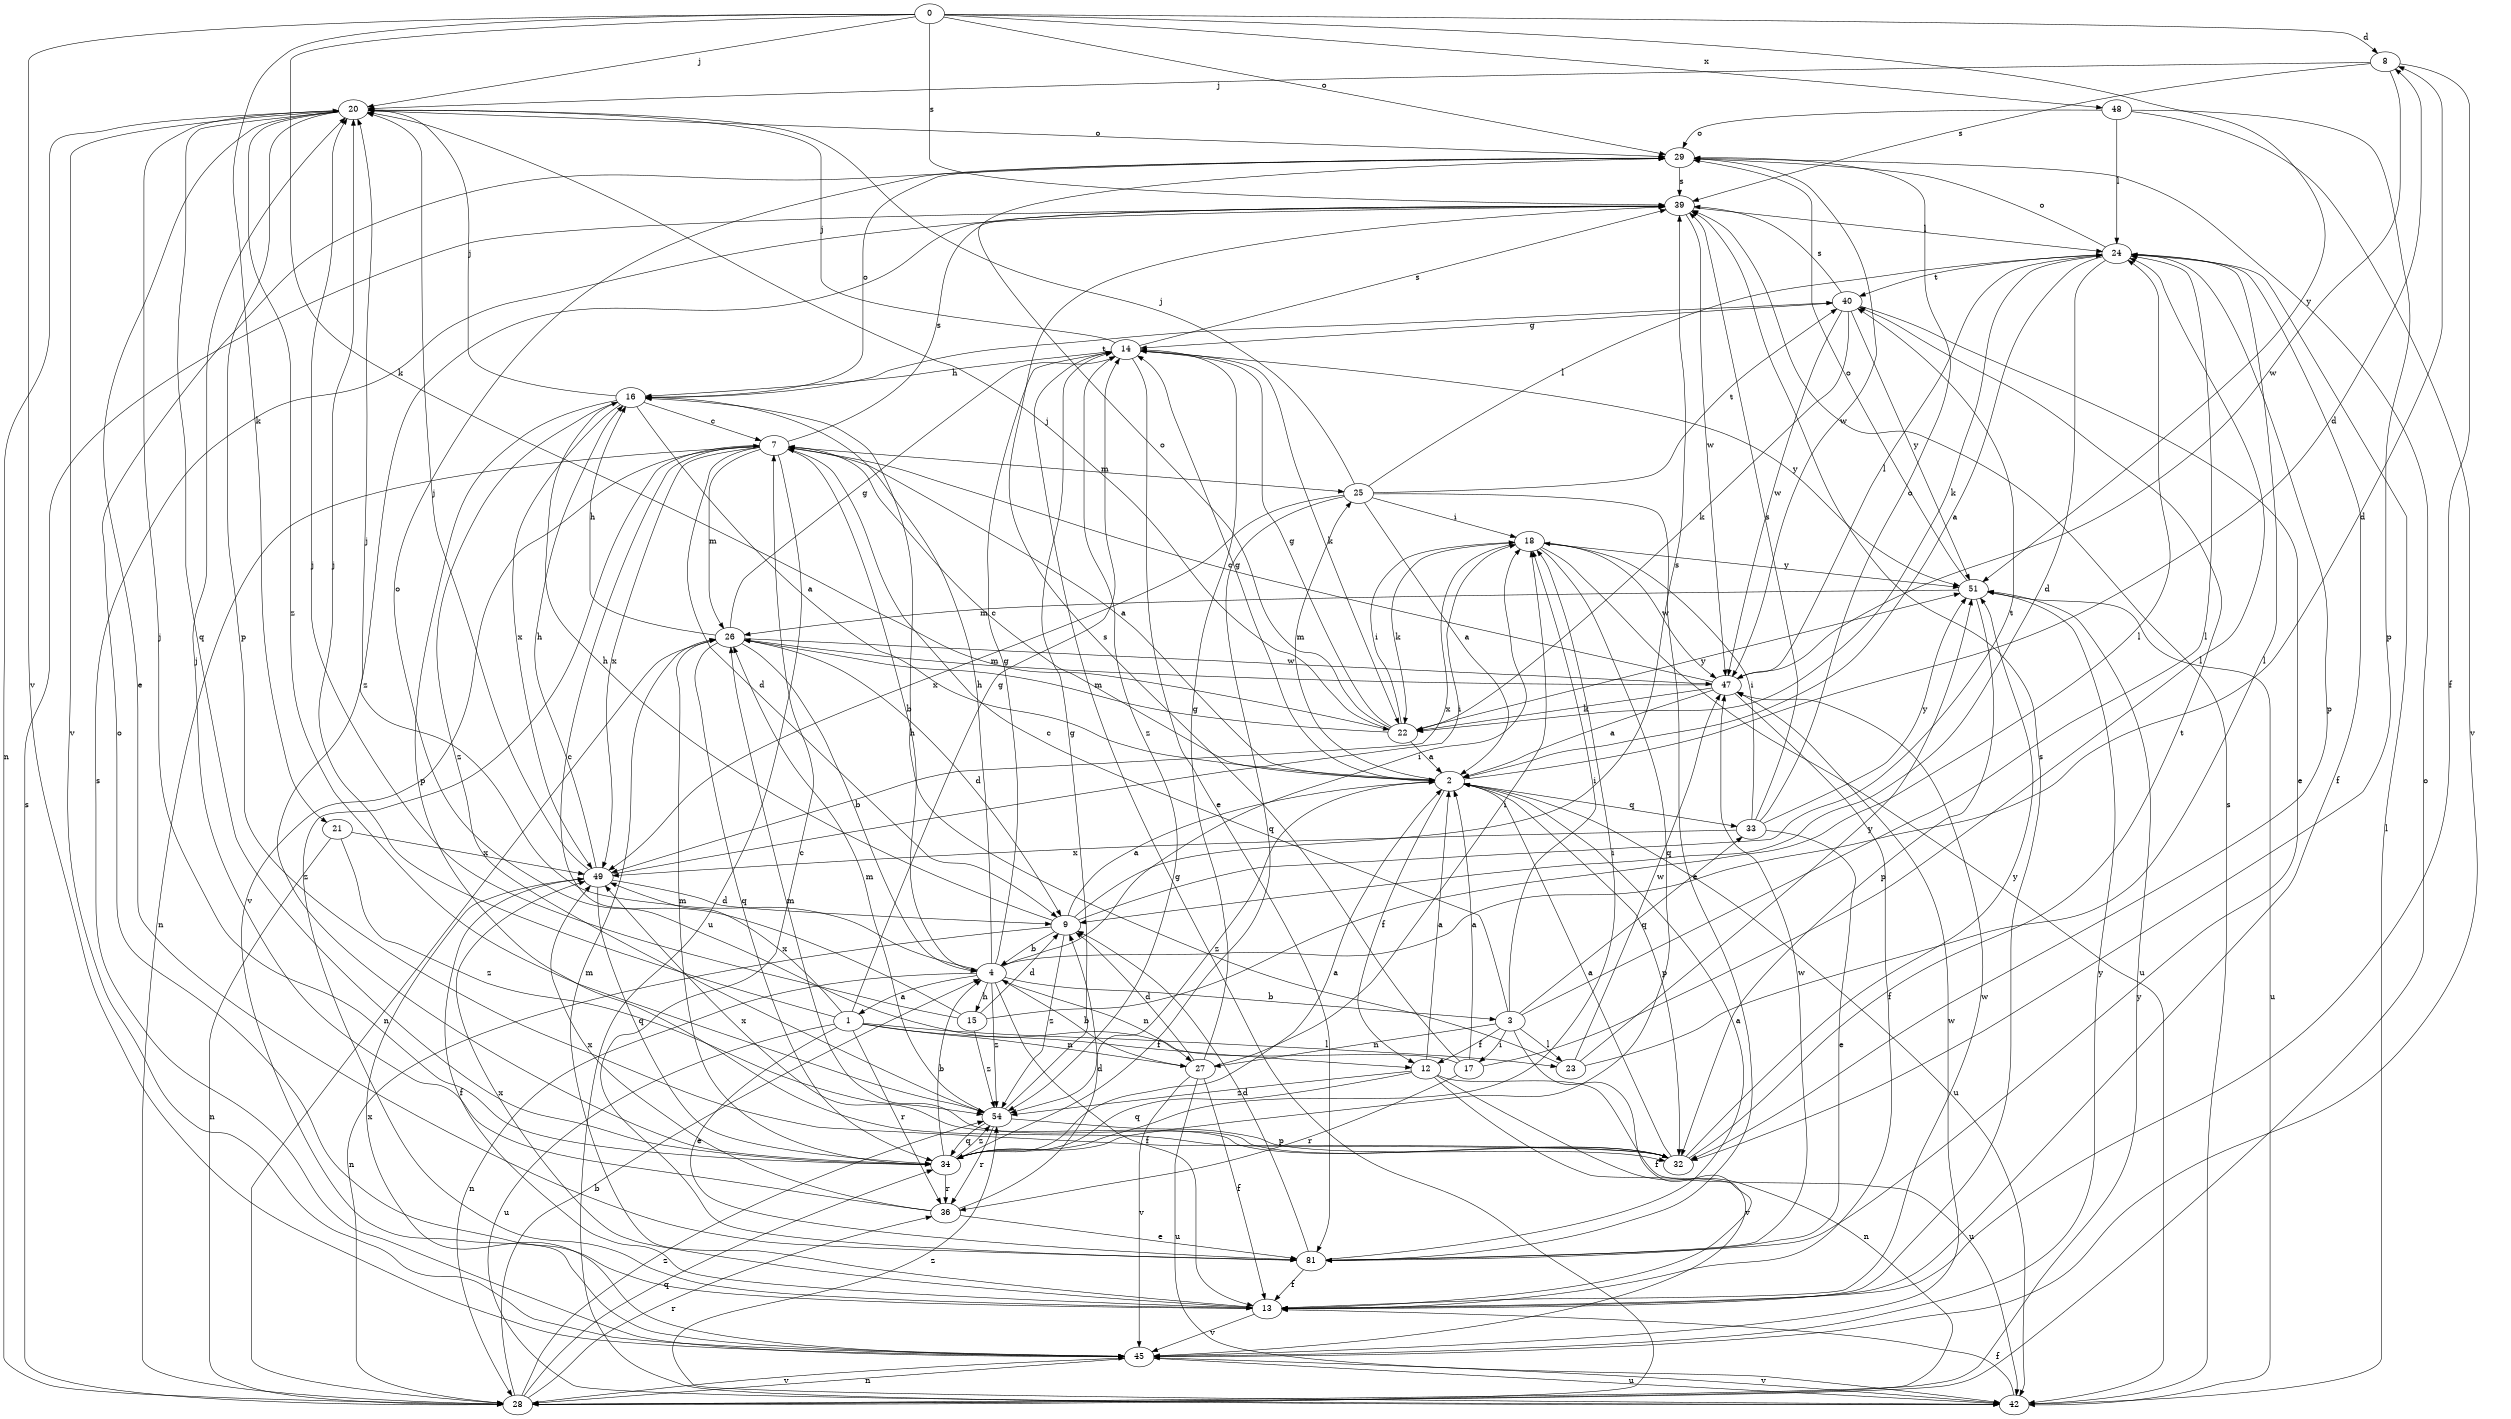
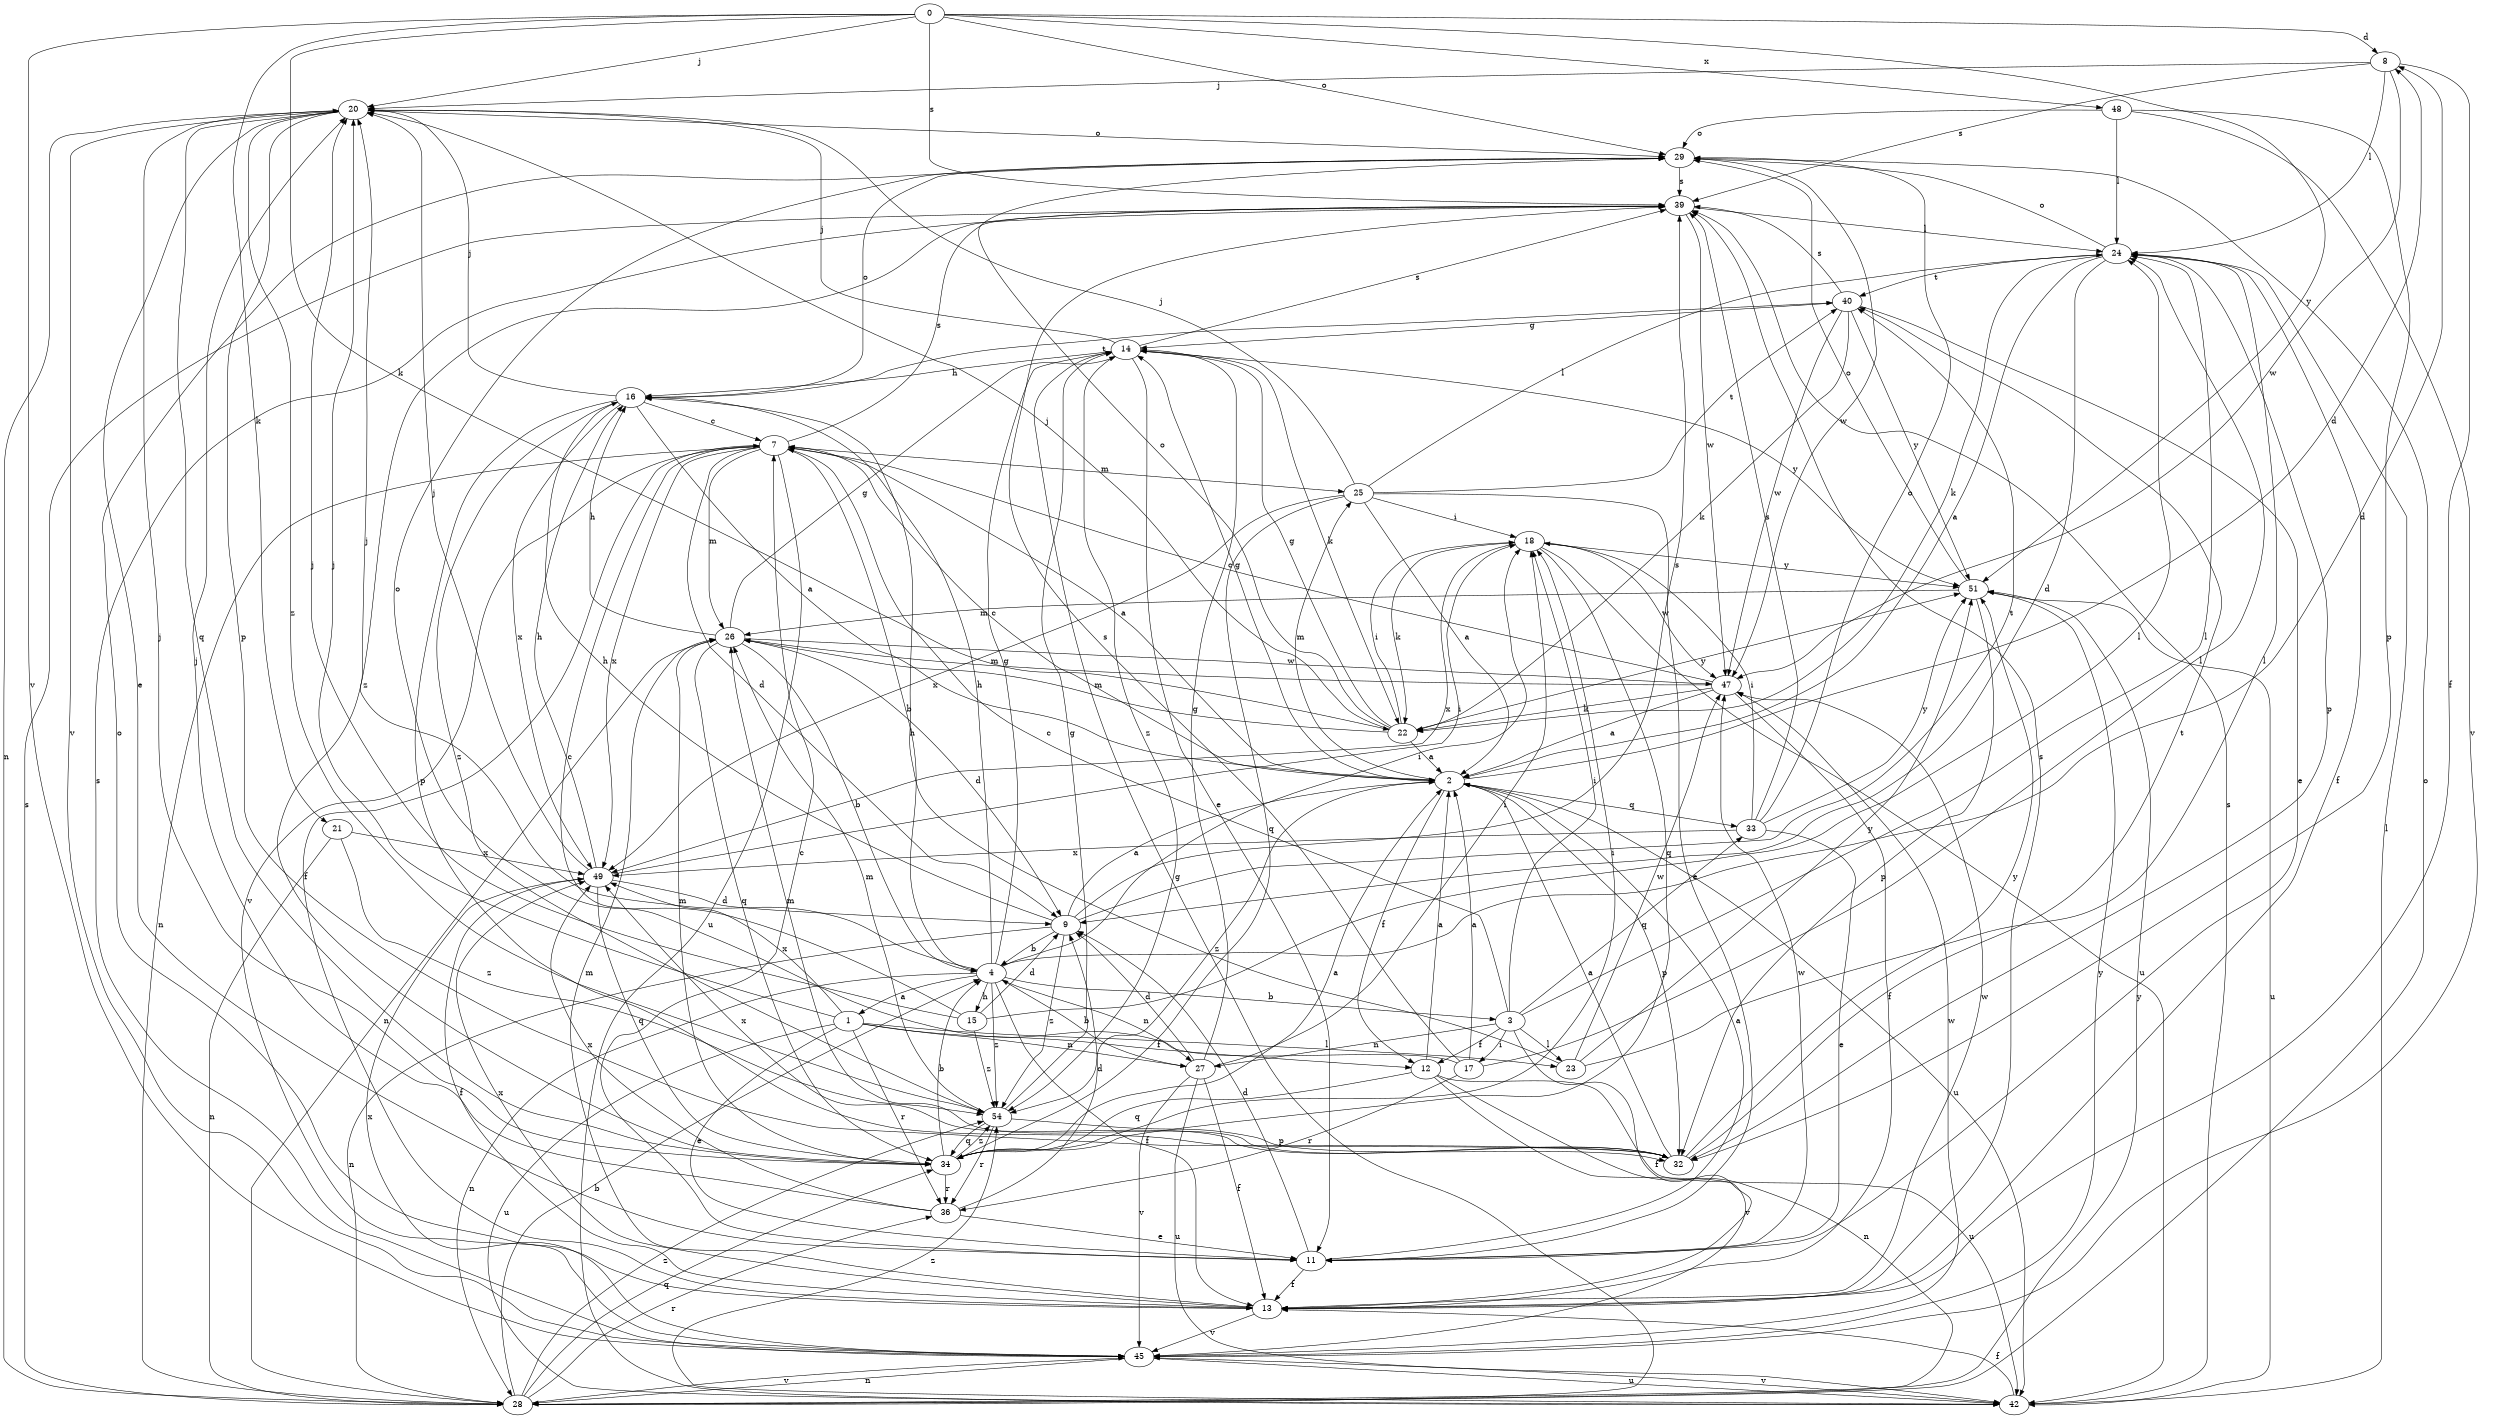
(1897, 443) -> (2304, 214)
(992, 685) -> none
(306, 877) -> (306, 877)
(1214, 1092) -> none
(1311, 1261) -> (1311, 1261)
